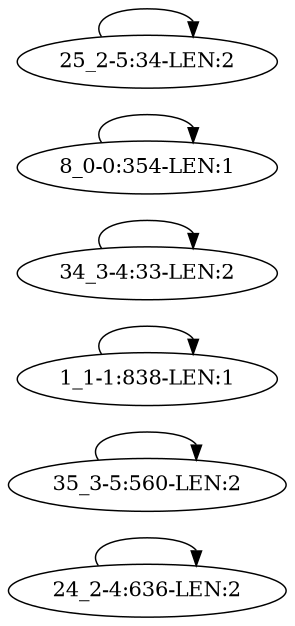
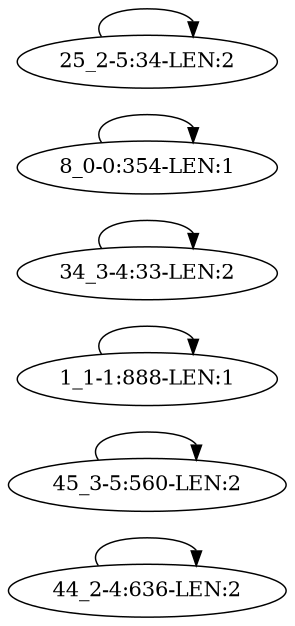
(147, 379) -> (147, 379)
(147, 485) -> (147, 485)
(147, 591) -> (147, 591)
